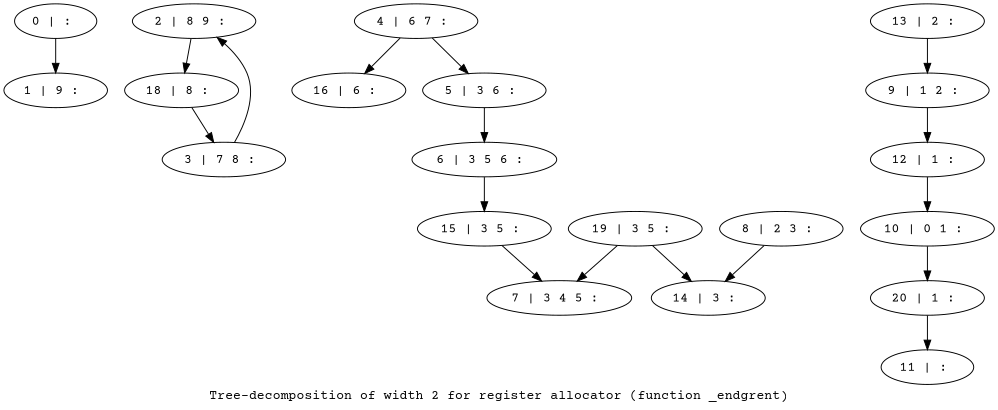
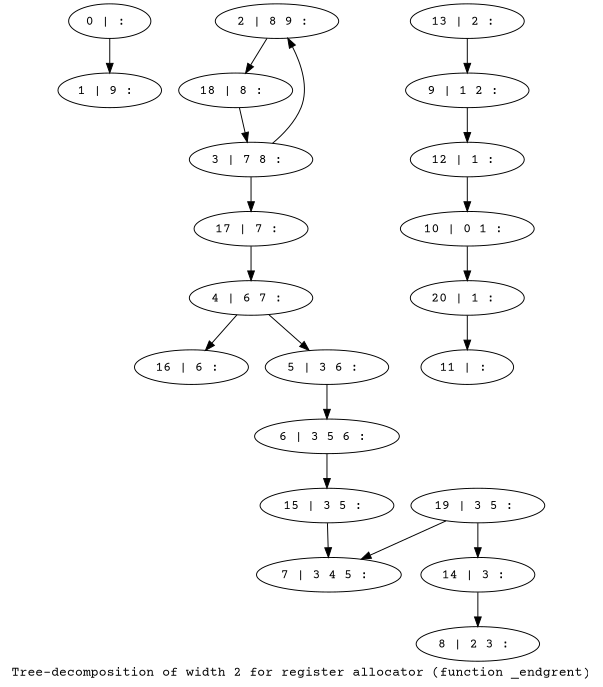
none -> (251, 229)
(748, 260) -> (478, 605)
